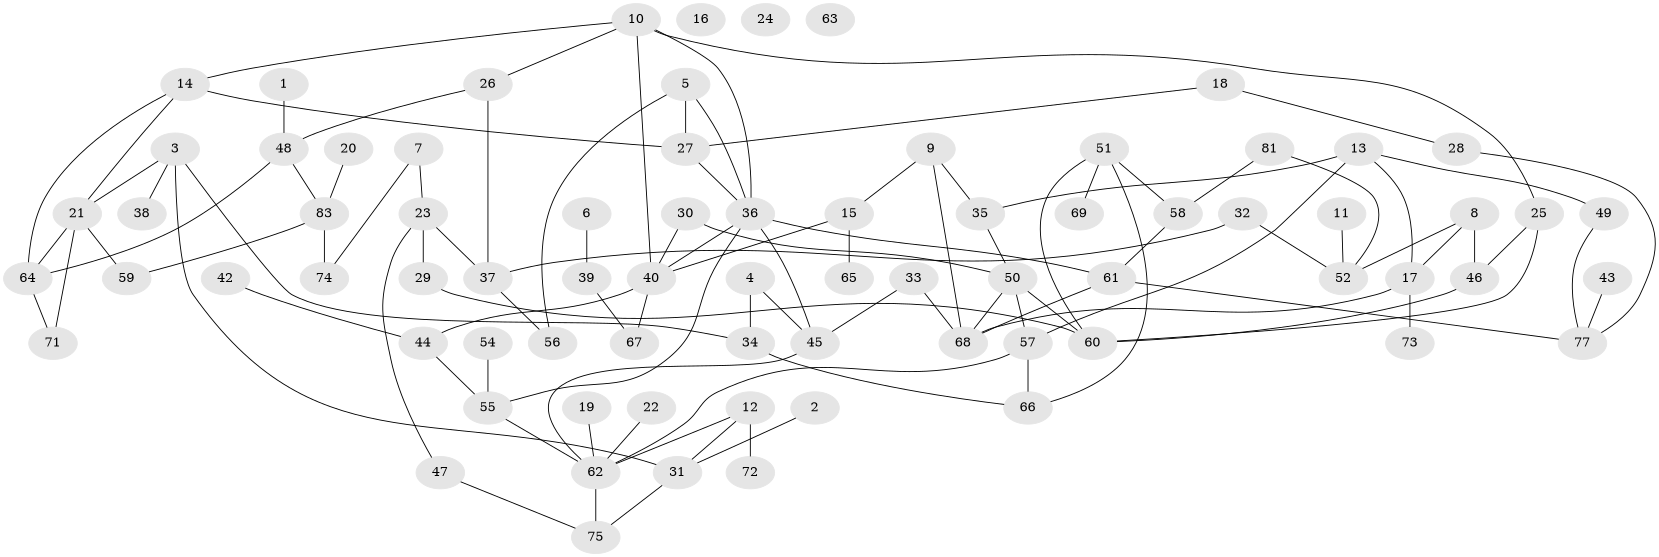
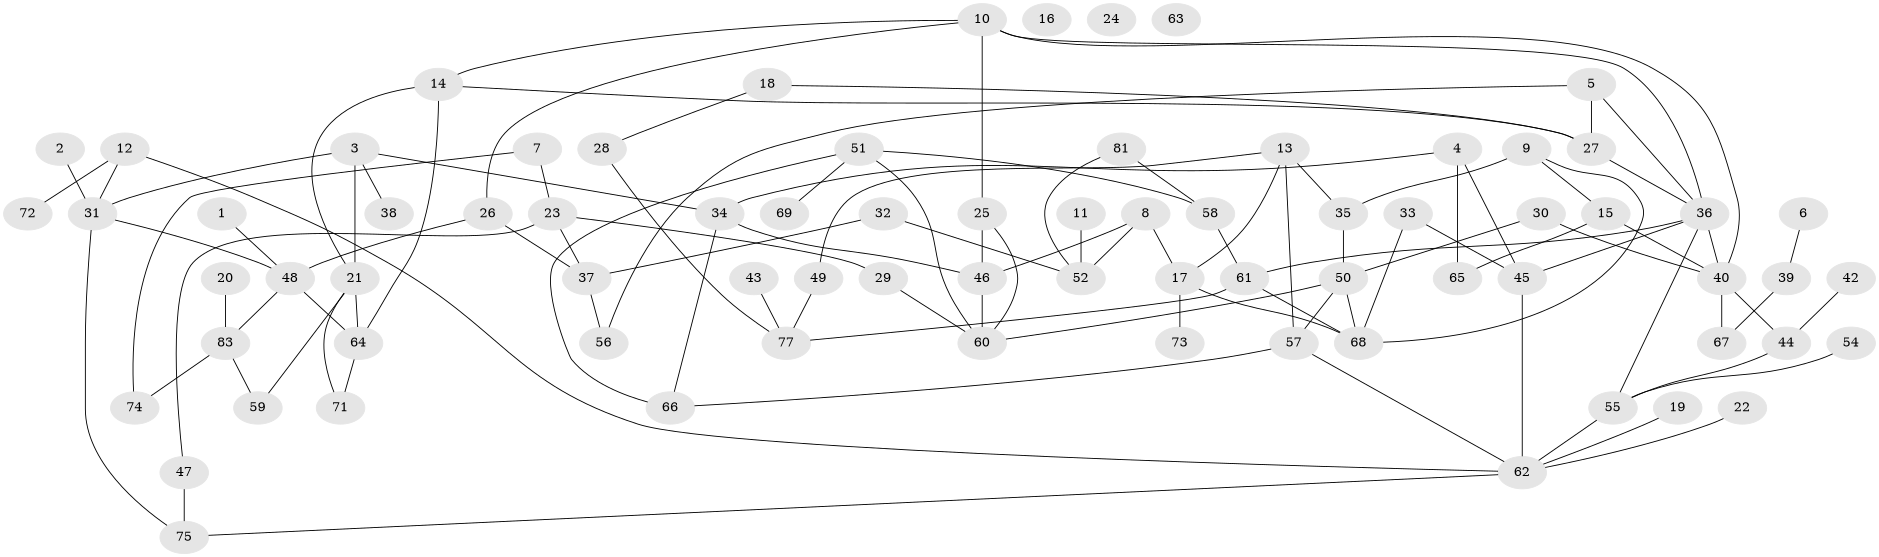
none -> (1458, 214)
none -> (194, 241)
none -> (848, 251)
